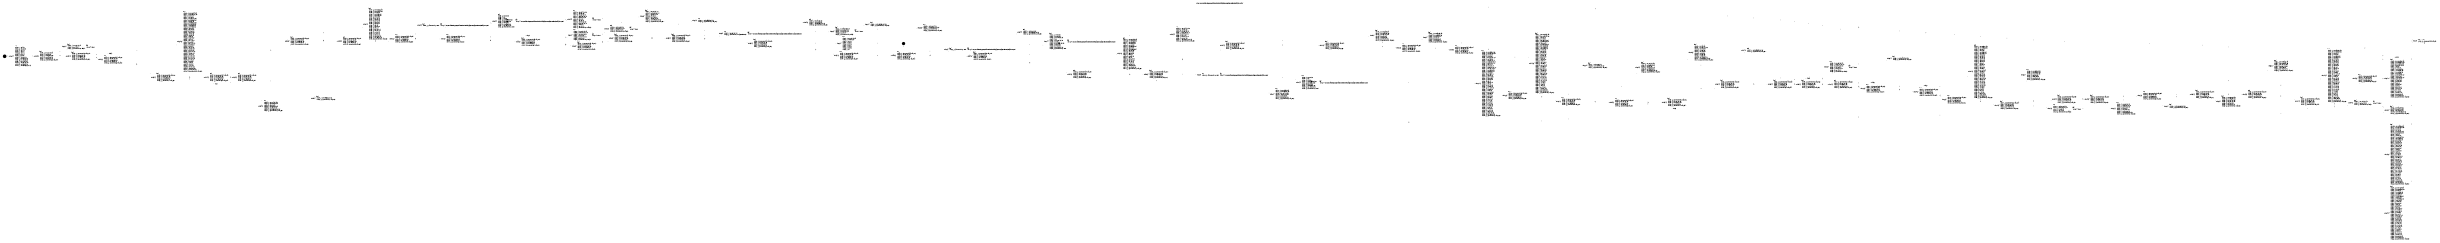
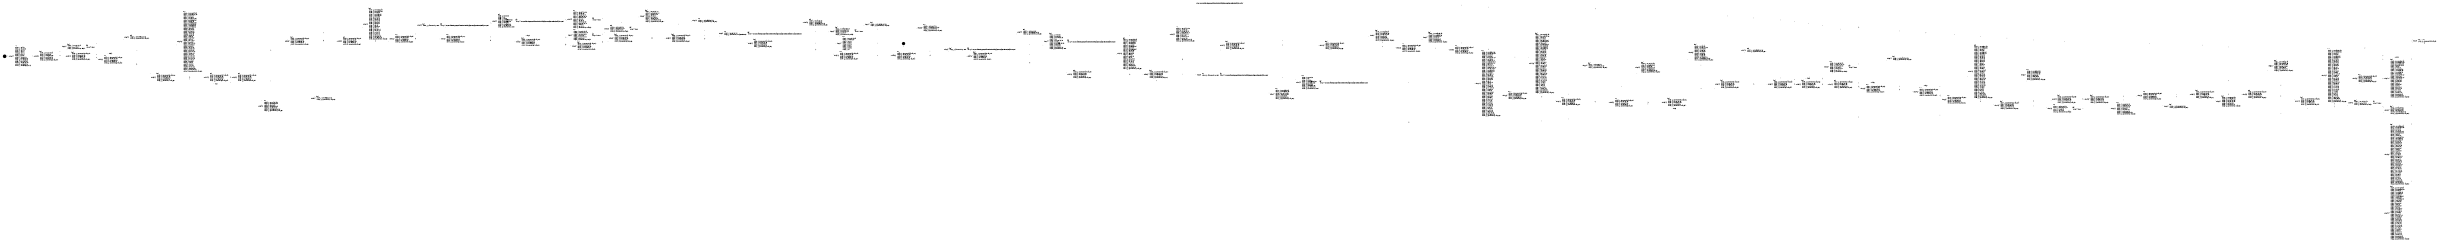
none -> (137, 37)
